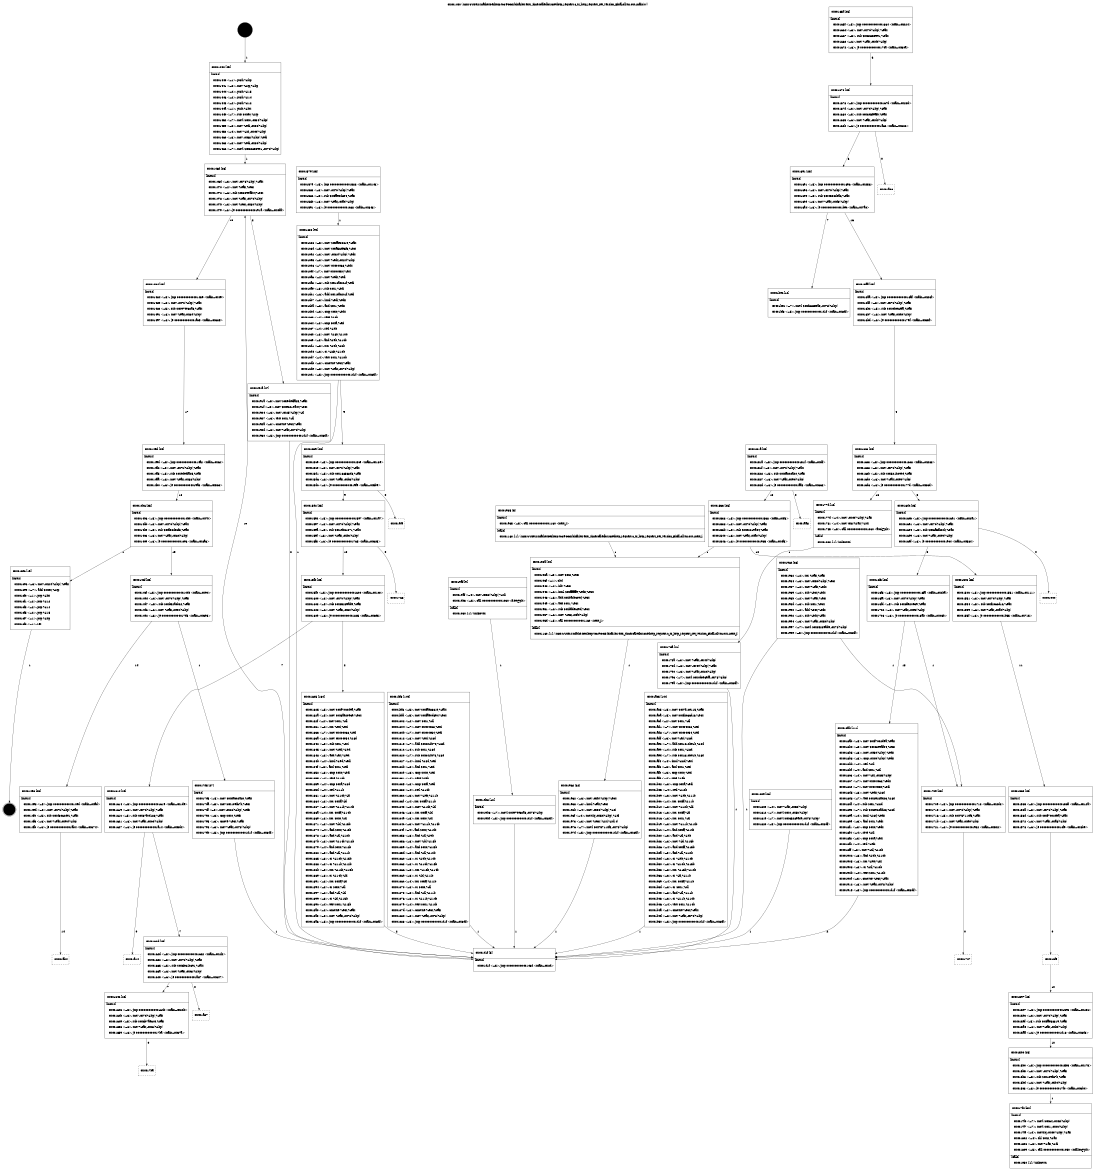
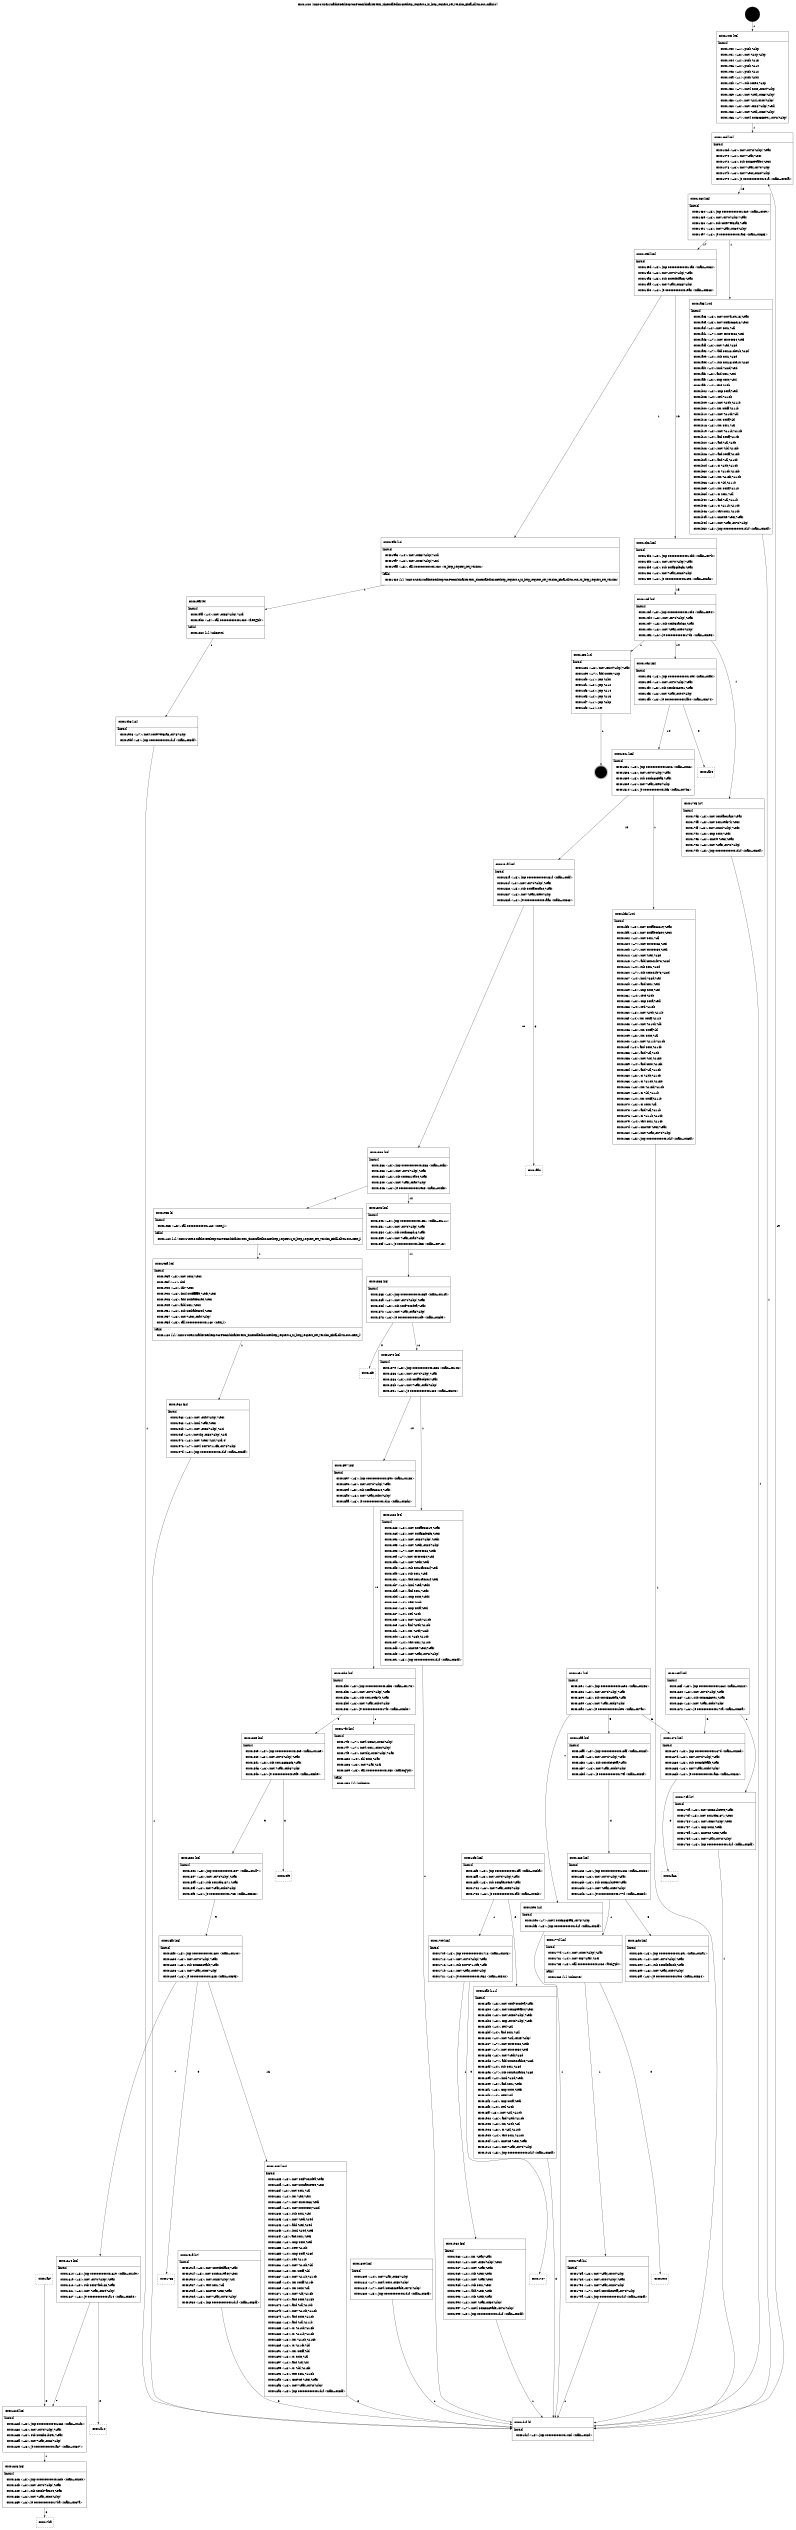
(852, 148) -> (654, 1723)
(852, 220) -> (610, 1719)
none -> (730, 269)
(267, 299) -> none
(341, 411) -> (329, 1724)
(877, 495) -> (611, 1917)
(1026, 547) -> (644, 2124)
(345, 552) -> (215, 1917)
(707, 552) -> (338, 1197)
(923, 560) -> none
none -> (500, 561)
(101, 564) -> (638, 646)
(391, 567) -> (180, 2127)
(344, 666) -> (268, 2072)
(903, 666) -> (515, 1917)
(921, 693) -> (459, 2110)
none -> (653, 772)
(63, 932) -> (698, 731)
(1051, 978) -> (398, 1428)
(195, 996) -> (45, 2344)
none -> (414, 1336)
none -> (714, 1821)
none -> (561, 2166)
